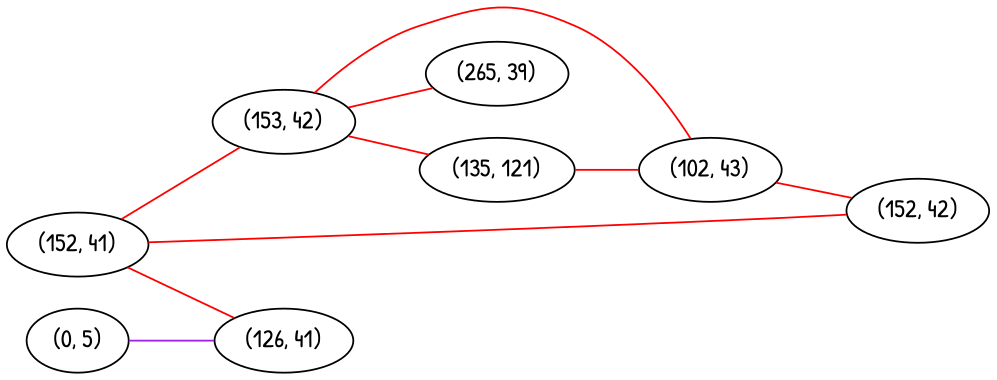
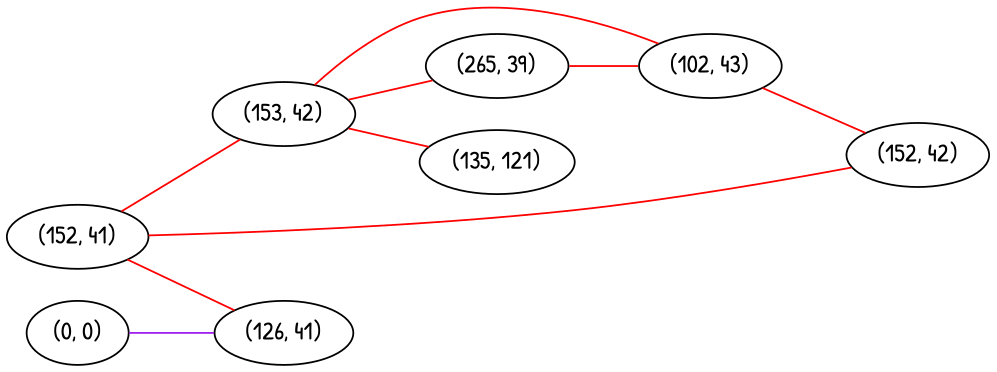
(607, 170) -> (604, 66)
(78, 341) -> (78, 333)
